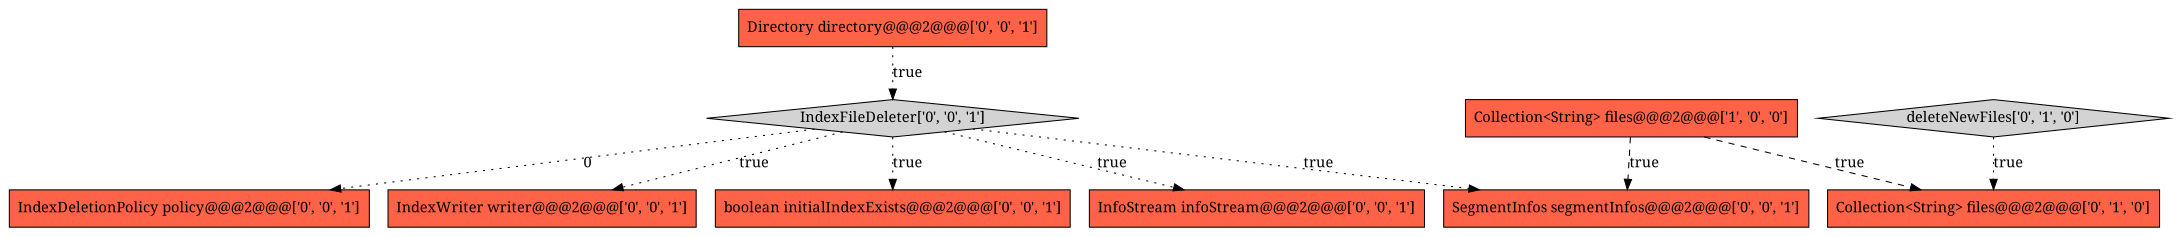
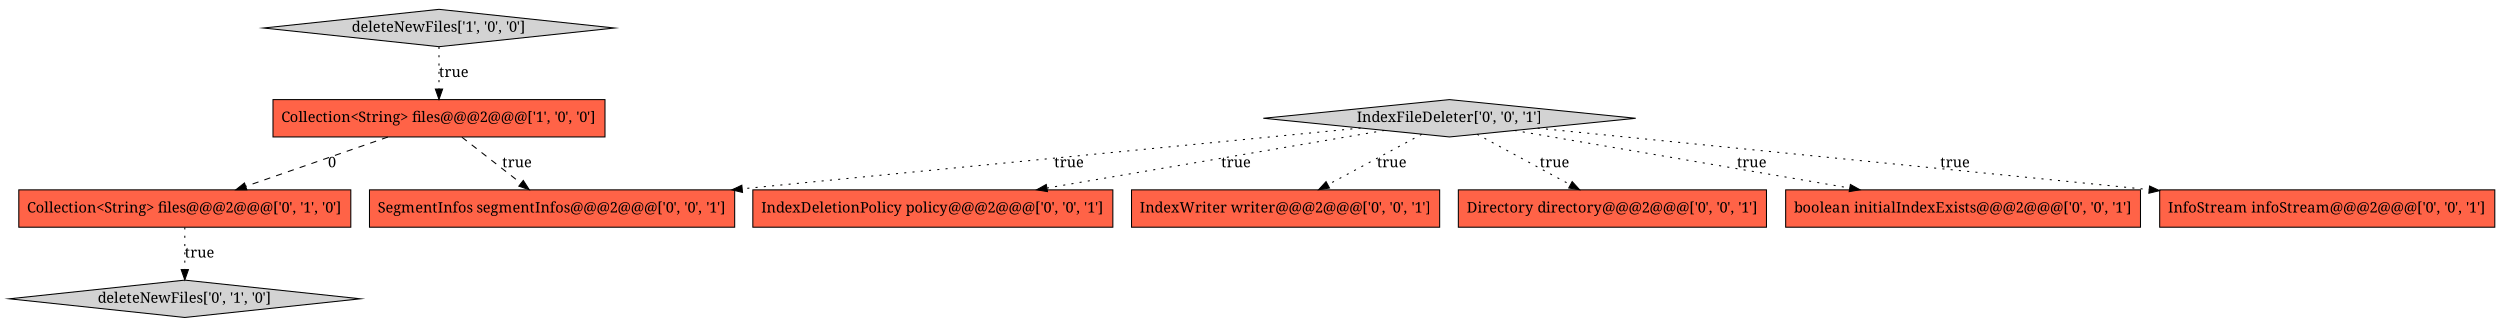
none -> (439, 28)
(893, 68) -> (1524, 160)
(1994, 158) -> (185, 248)
(588, 163) -> (1236, 163)
(1850, 163) -> (332, 163)
